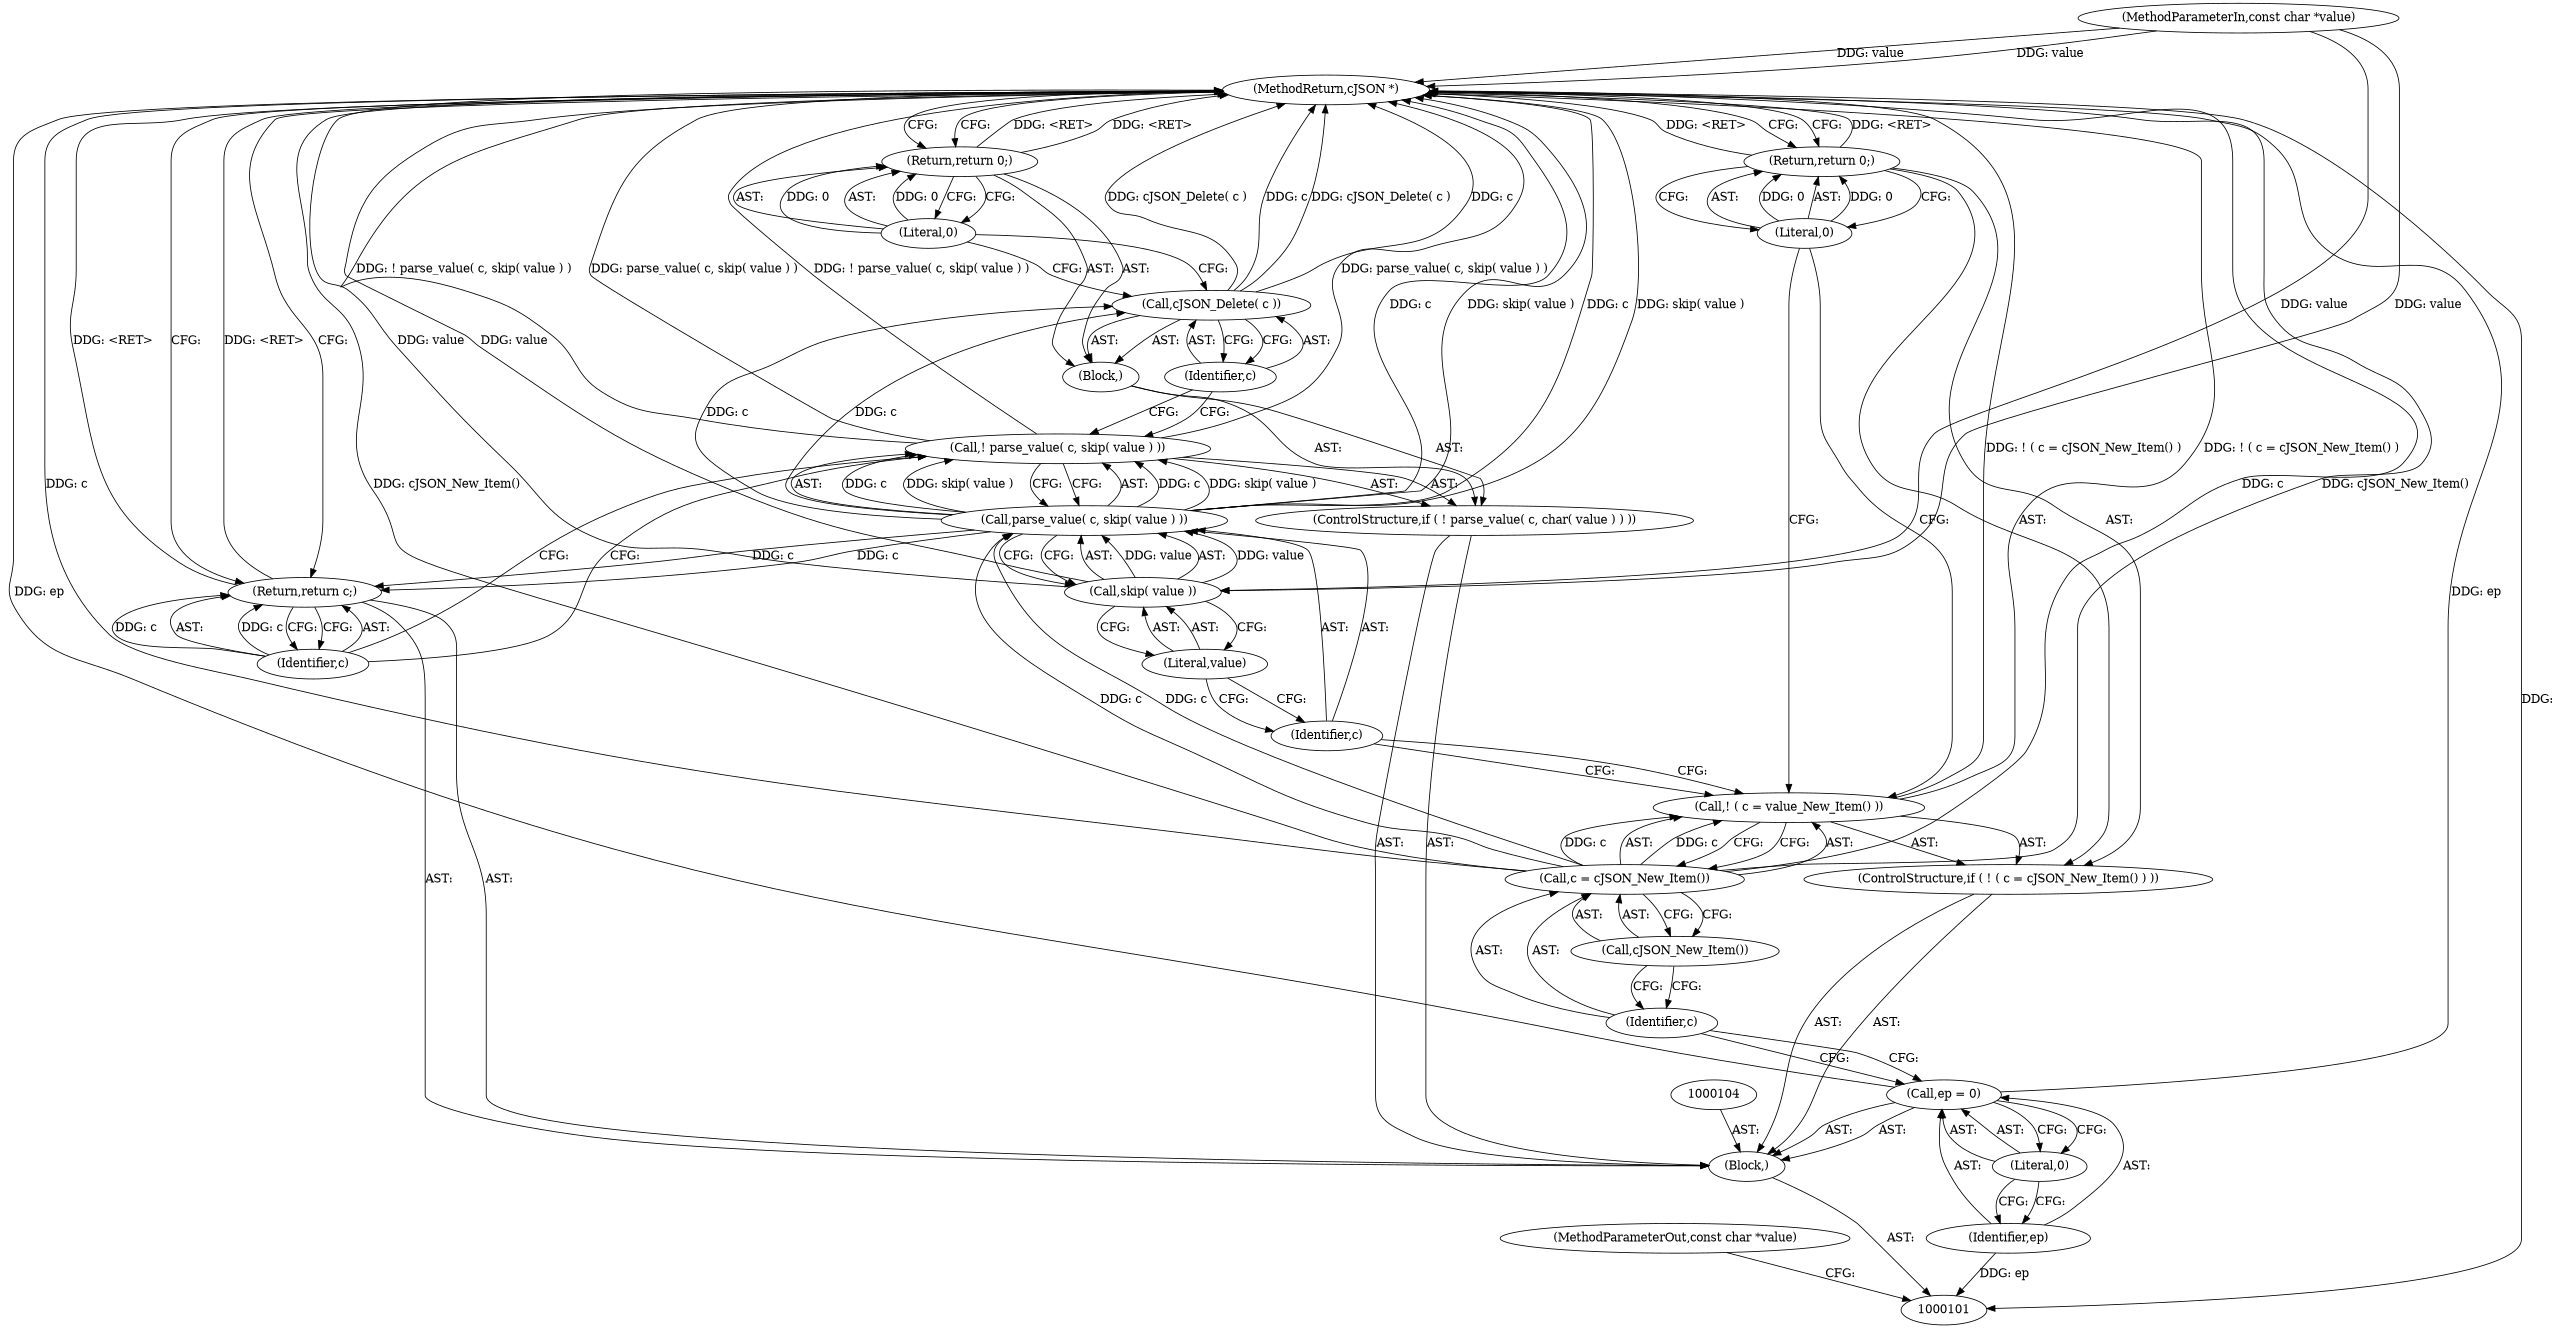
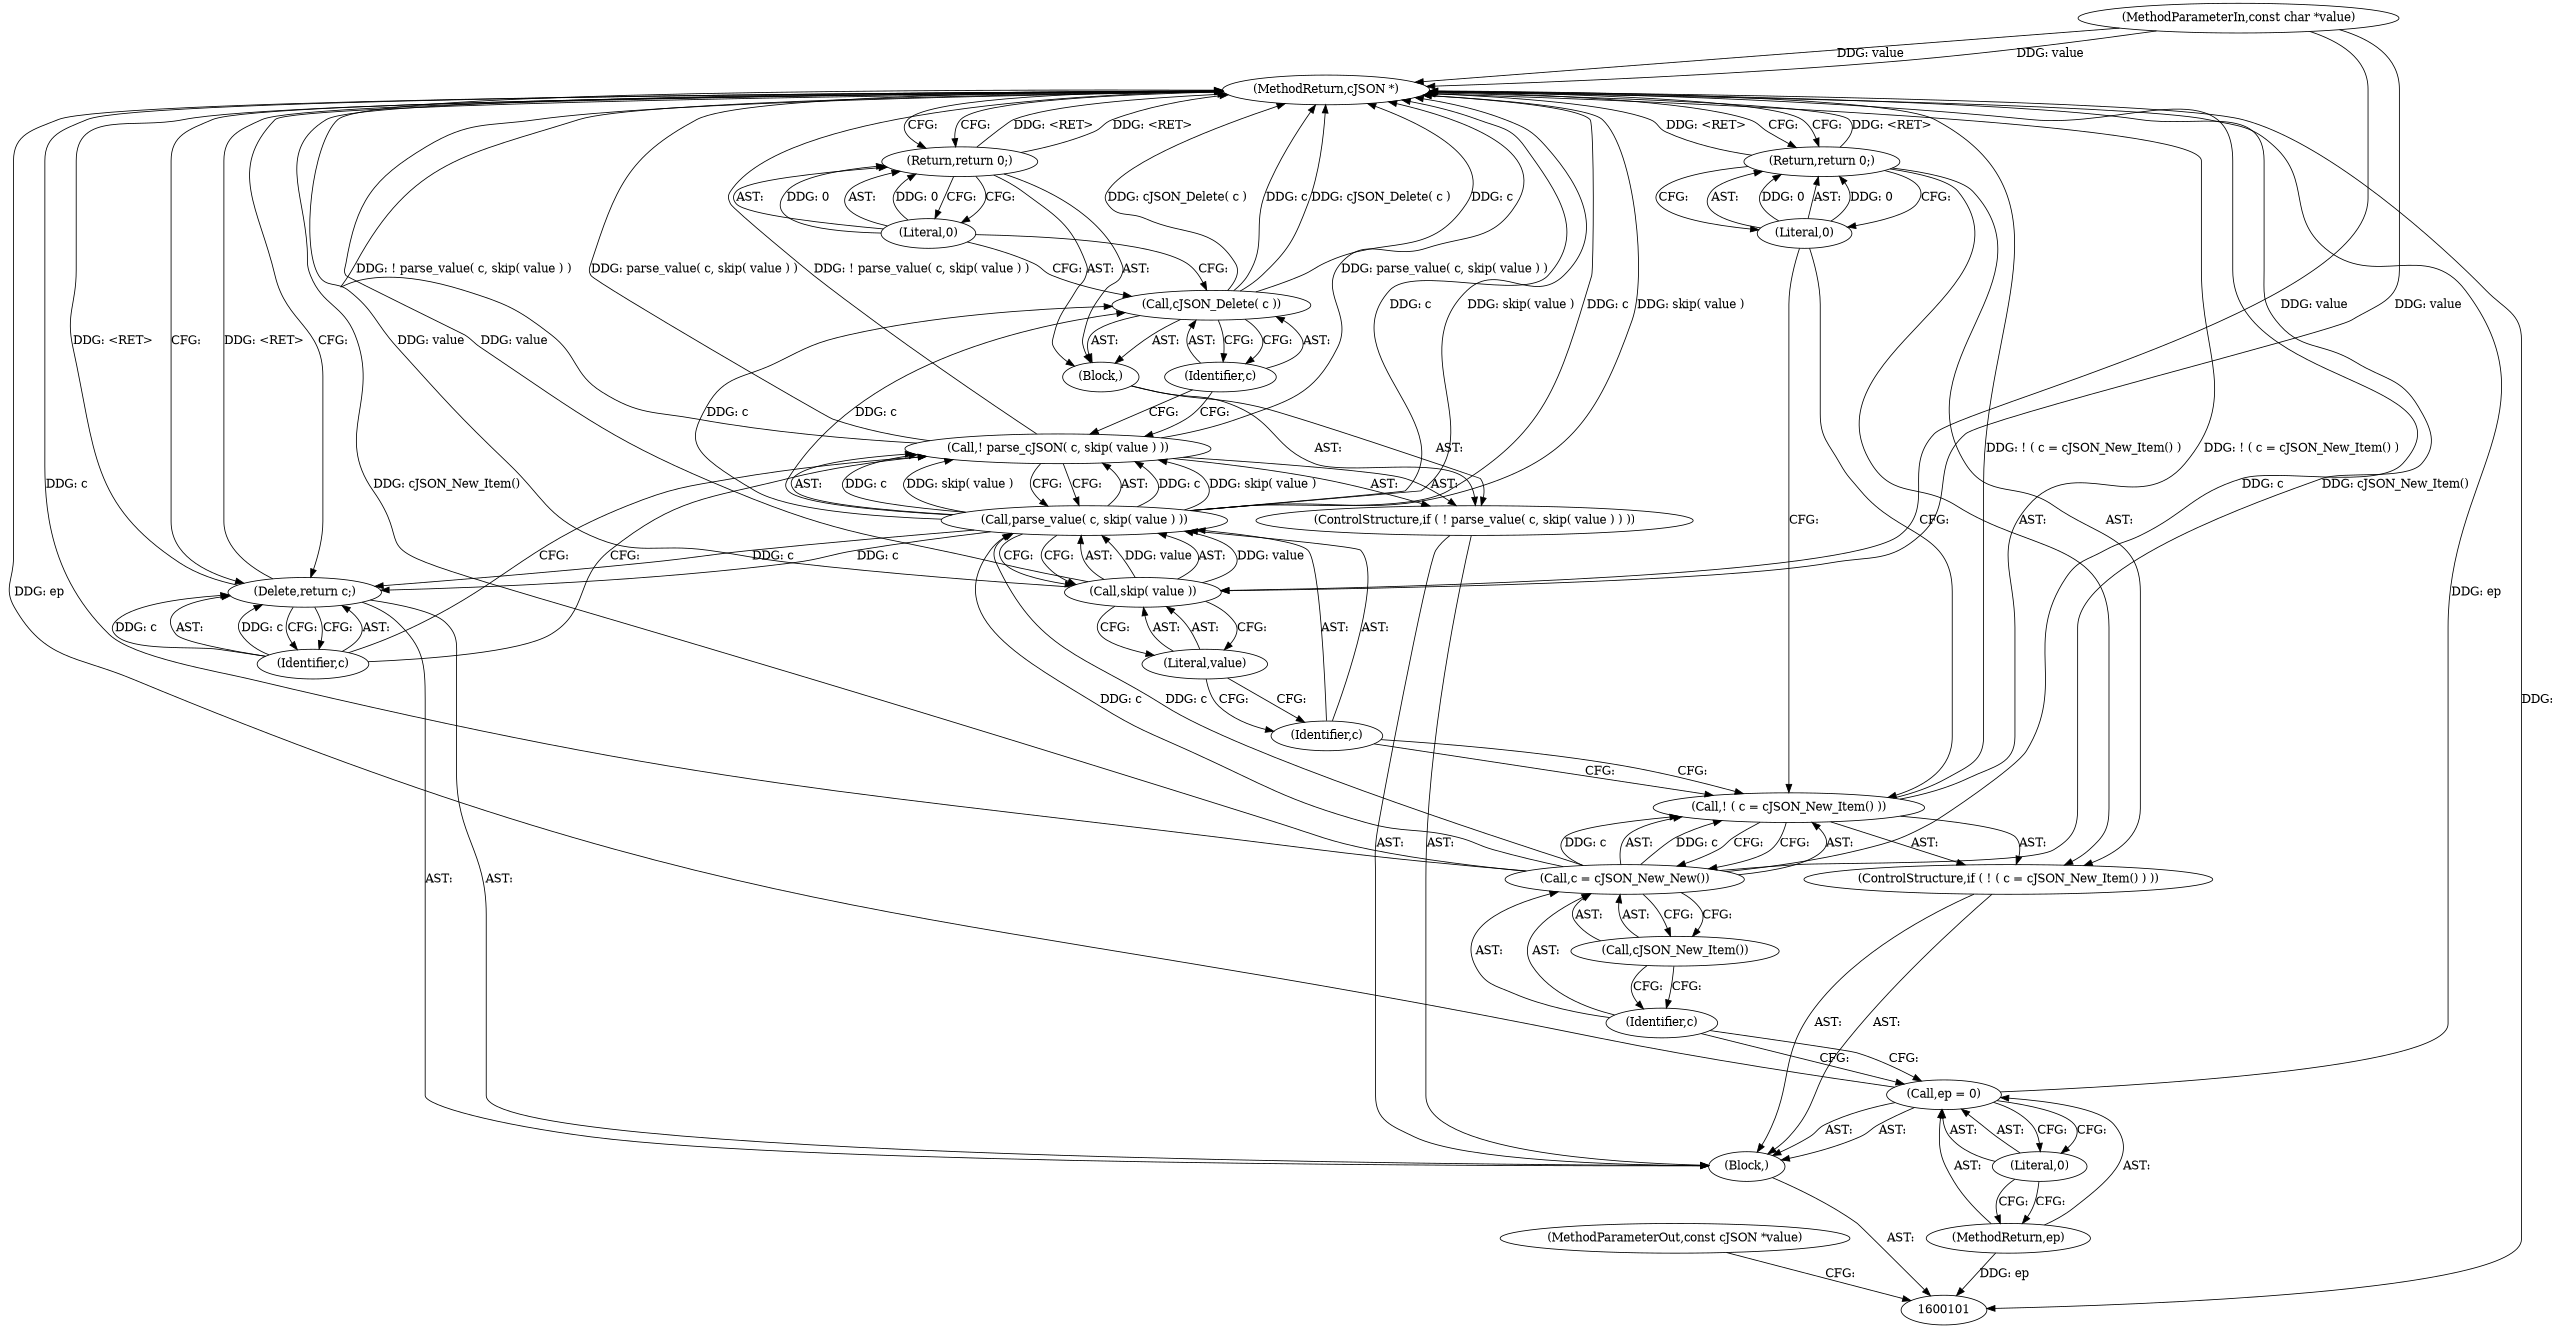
(1058, 449) -> (1058, 449)
(1475, 521) -> (1475, 521)
(305, 592) -> (305, 592)
(1789, 808) -> (1789, 808)
(1625, 879) -> (1625, 879)
(1714, 1095) -> none
(1675, 1238) -> (1675, 1238)
(2008, 1238) -> (2008, 1238)
(1944, 1310) -> (1944, 1310)
